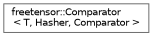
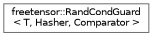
(76, 18) -> (76, 18)
